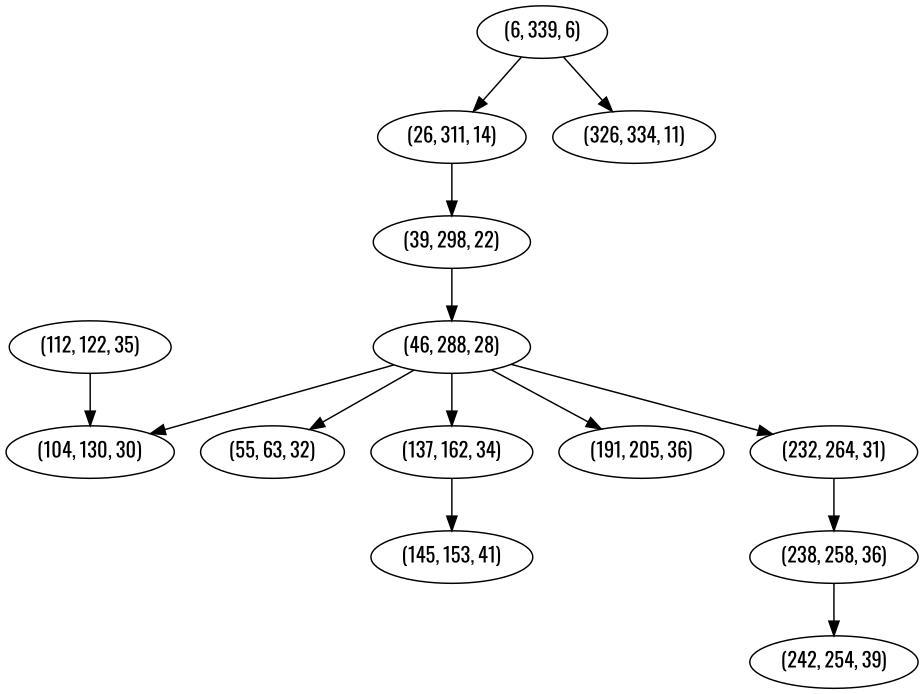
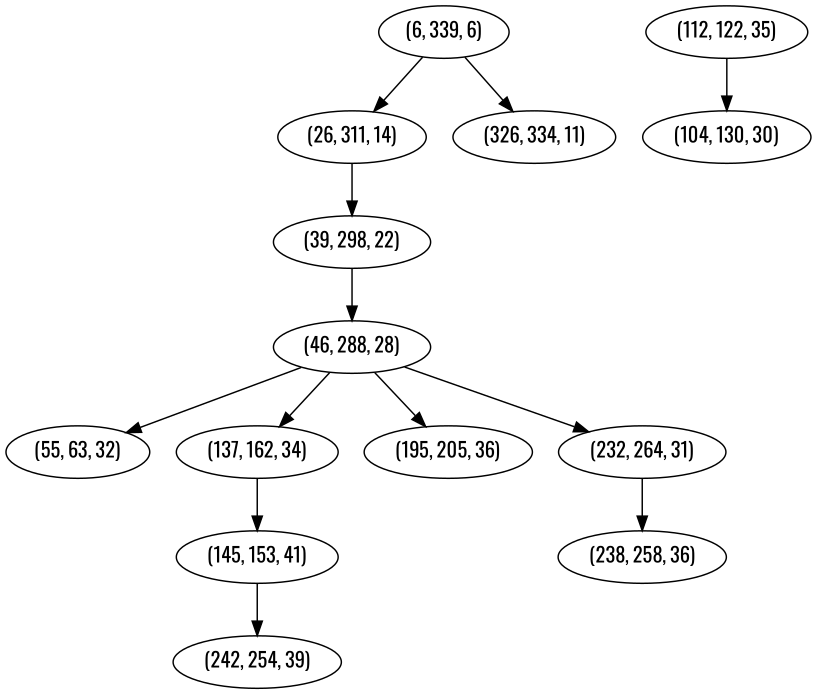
(279, 397) -> none
(641, 452) -> (448, 452)
(834, 602) -> (257, 602)
